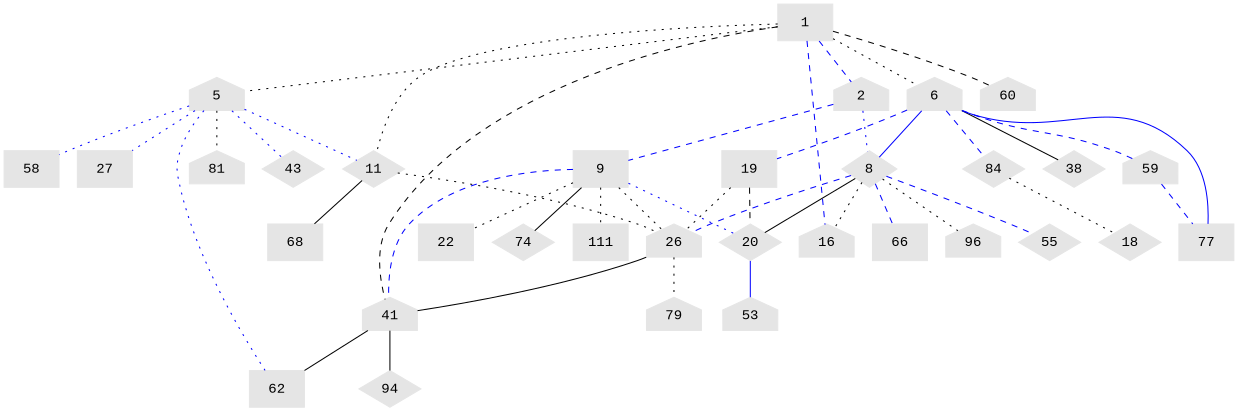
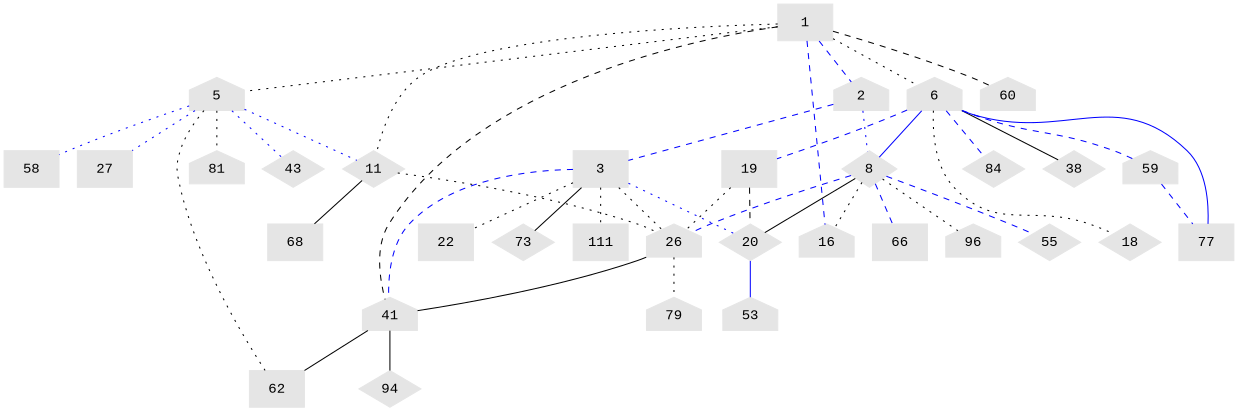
(601, 169) -> (601, 169)
(1062, 206) -> (1003, 214)
(523, 242) -> (523, 242)
(198, 244) -> (198, 244)
